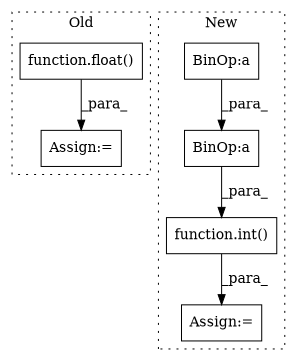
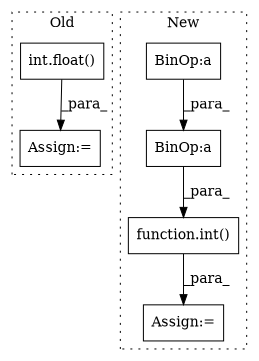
(81, 61) -> (62, 61)
